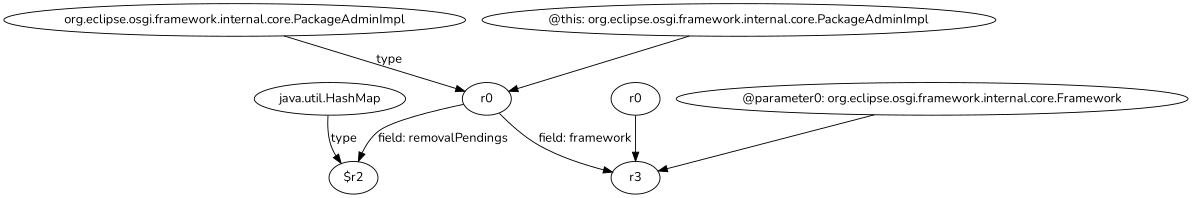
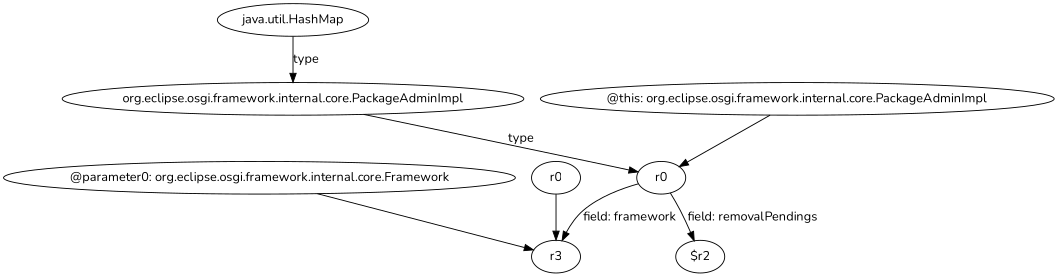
(329, 136) -> (293, 55)
